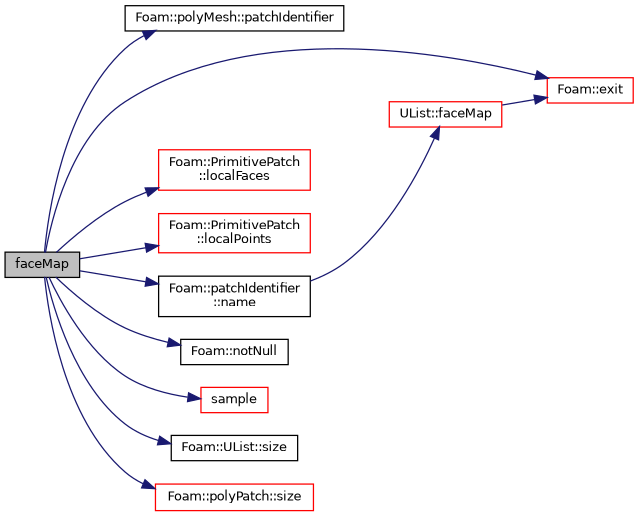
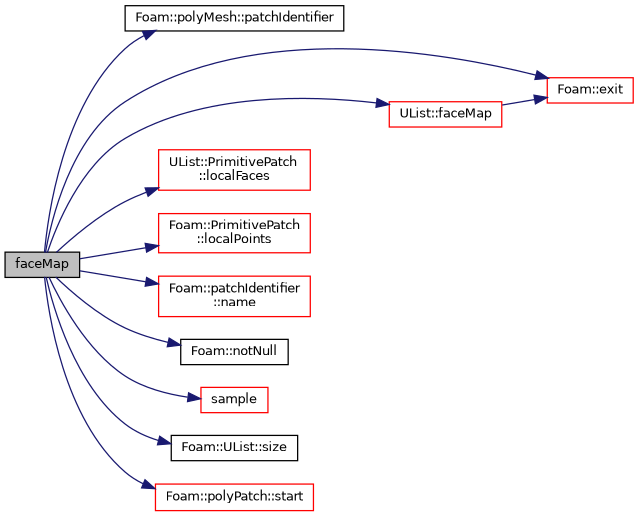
(234, 170) -> (234, 170)
(385, 222) -> (179, 115)
(234, 296) -> (234, 296)
(234, 497) -> (234, 497)
